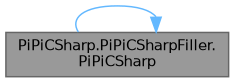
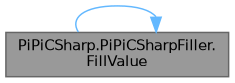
(117, 55) -> (117, 55)
